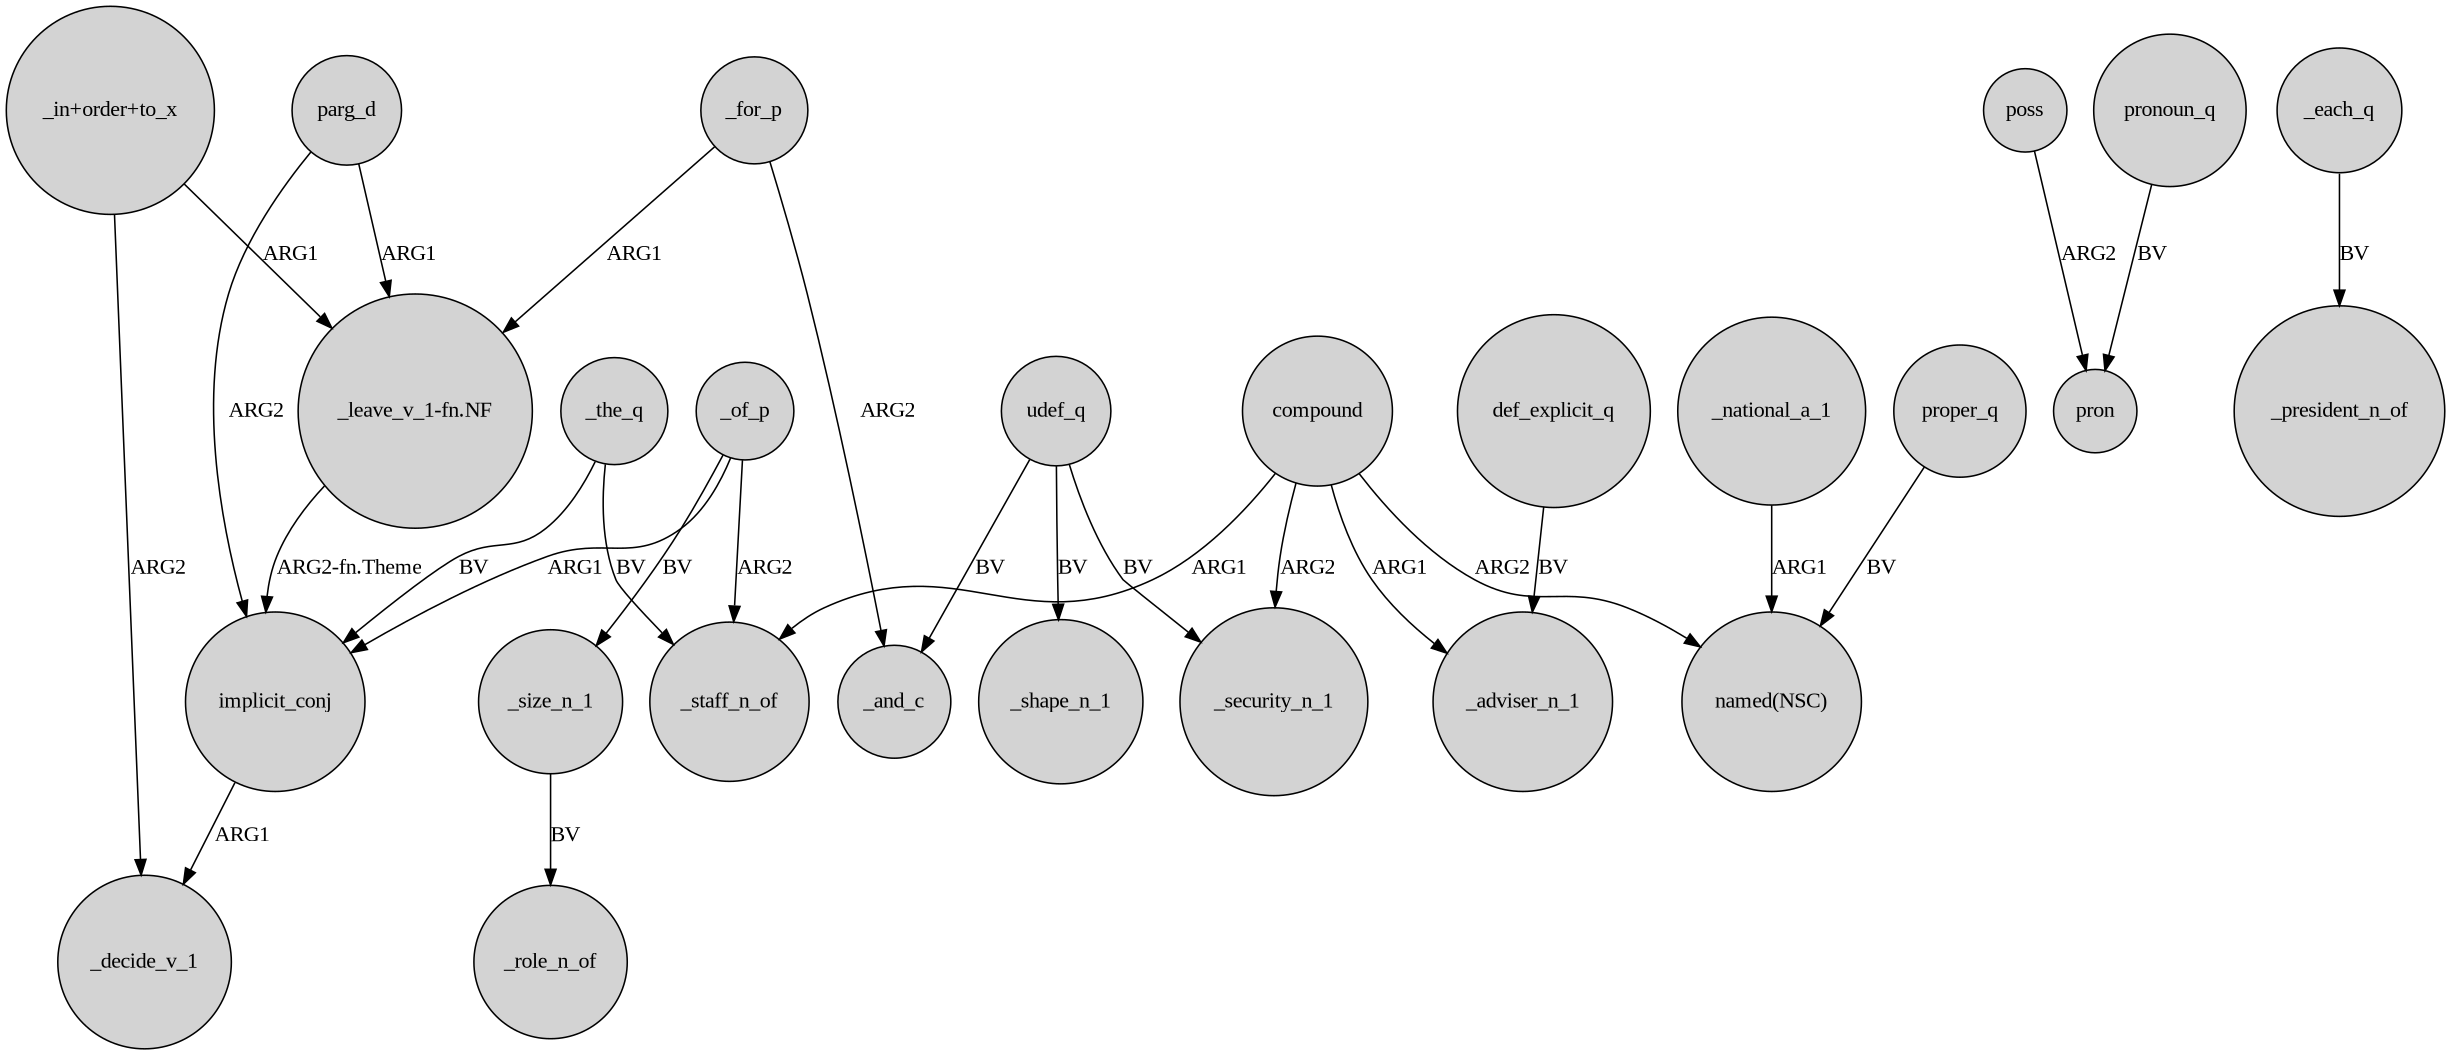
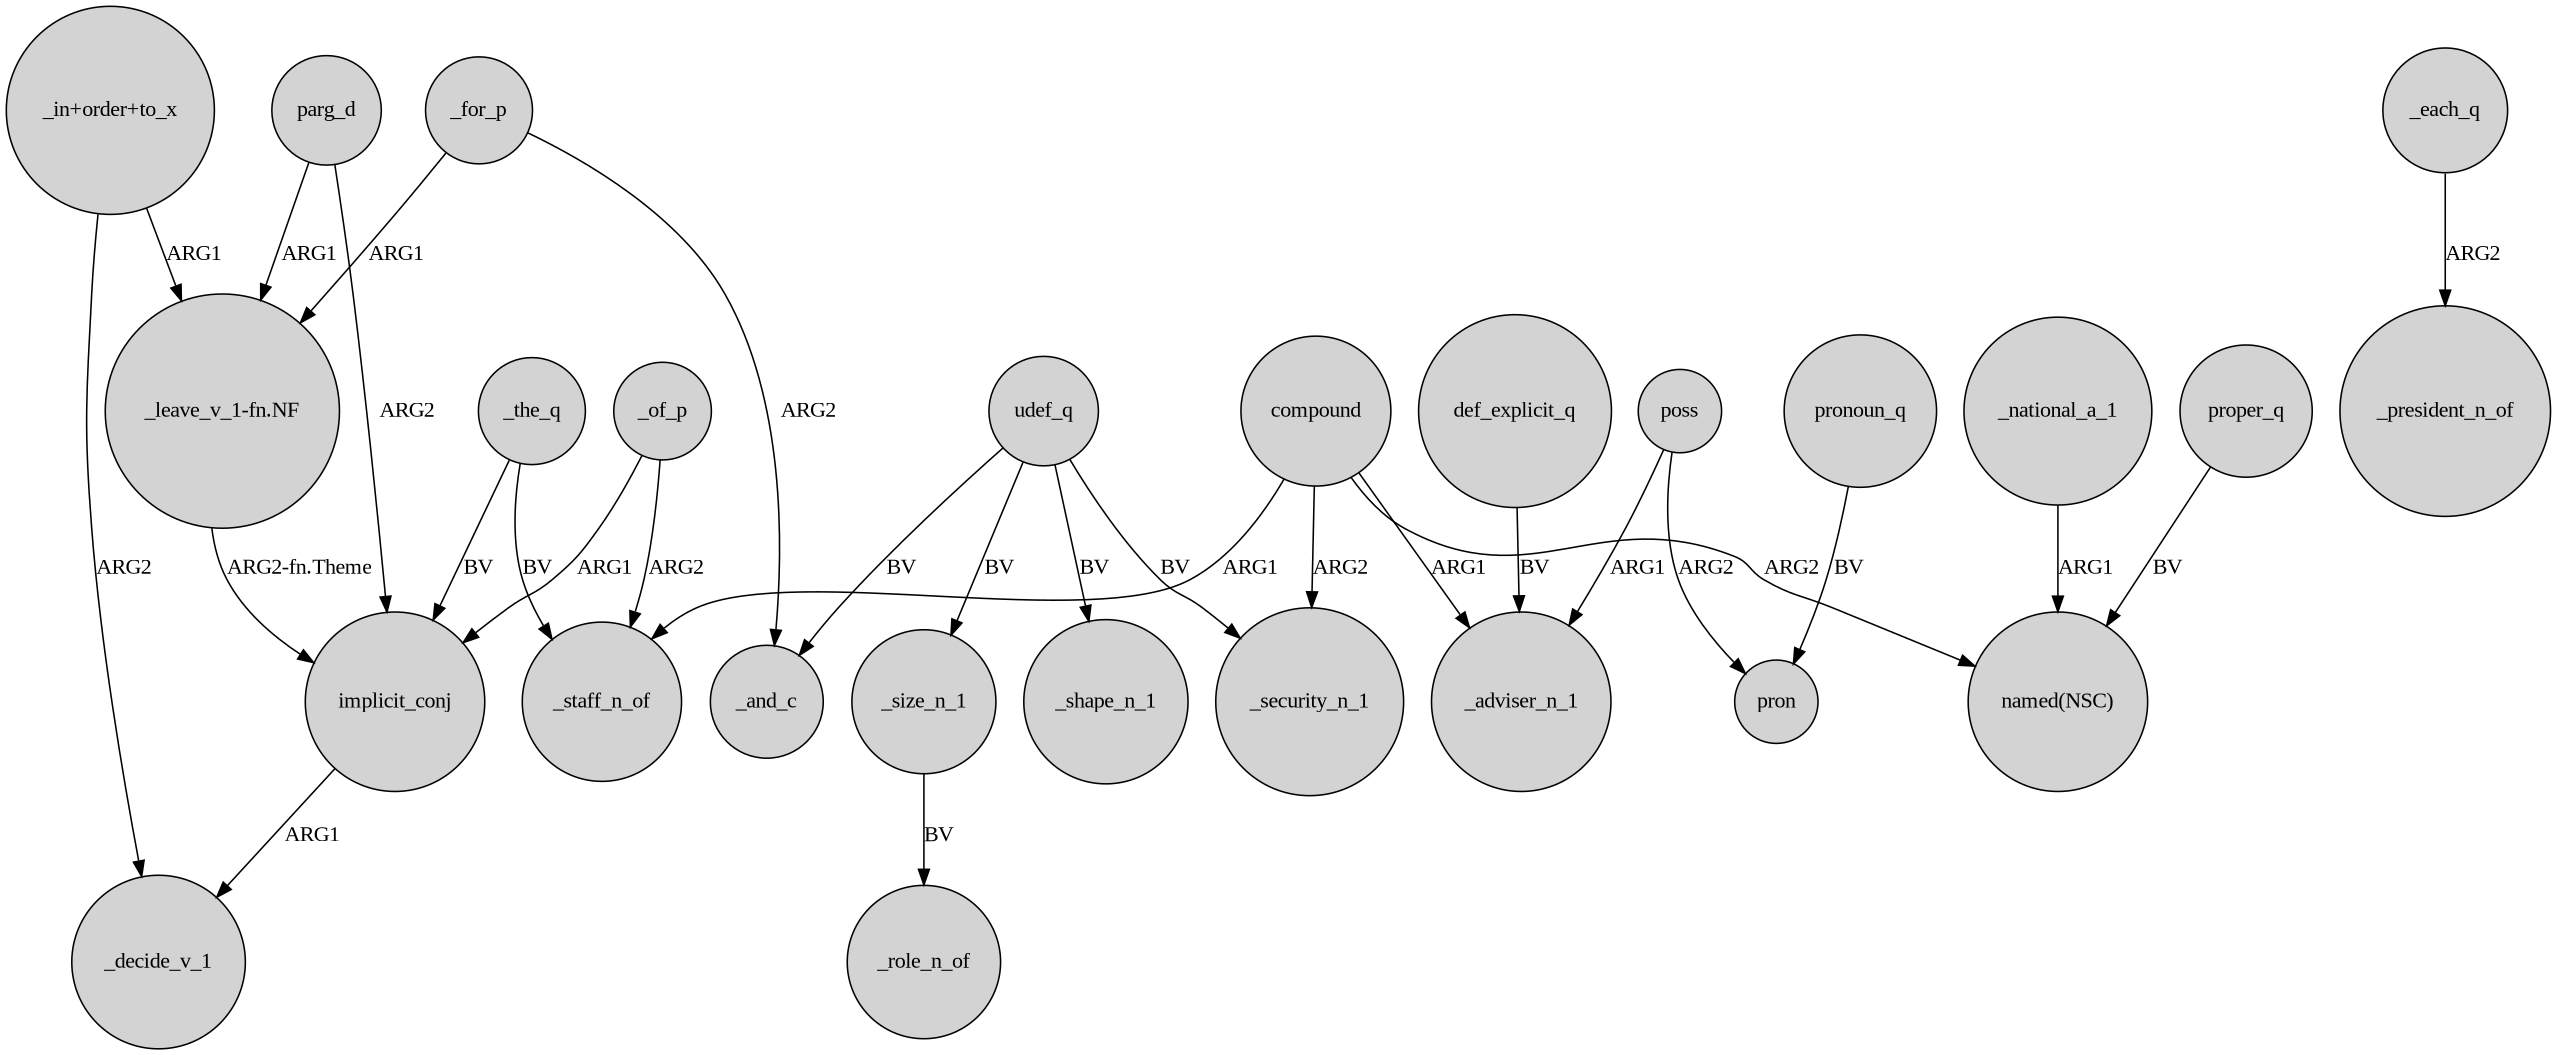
(2354, 254) -> (2473, 254)
none -> (1626, 528)
(669, 547) -> (990, 541)
